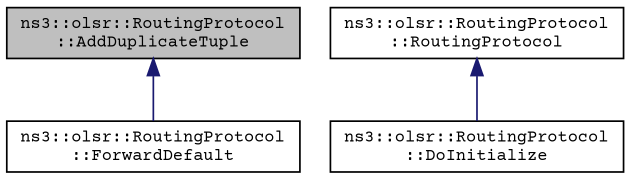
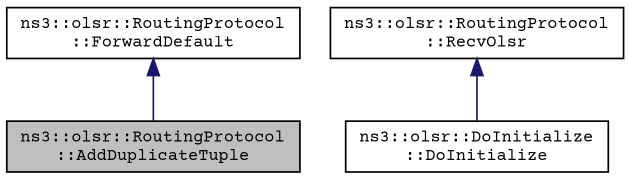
(477, 33) -> (477, 33)
(153, 99) -> (153, 99)
(477, 147) -> (477, 147)
